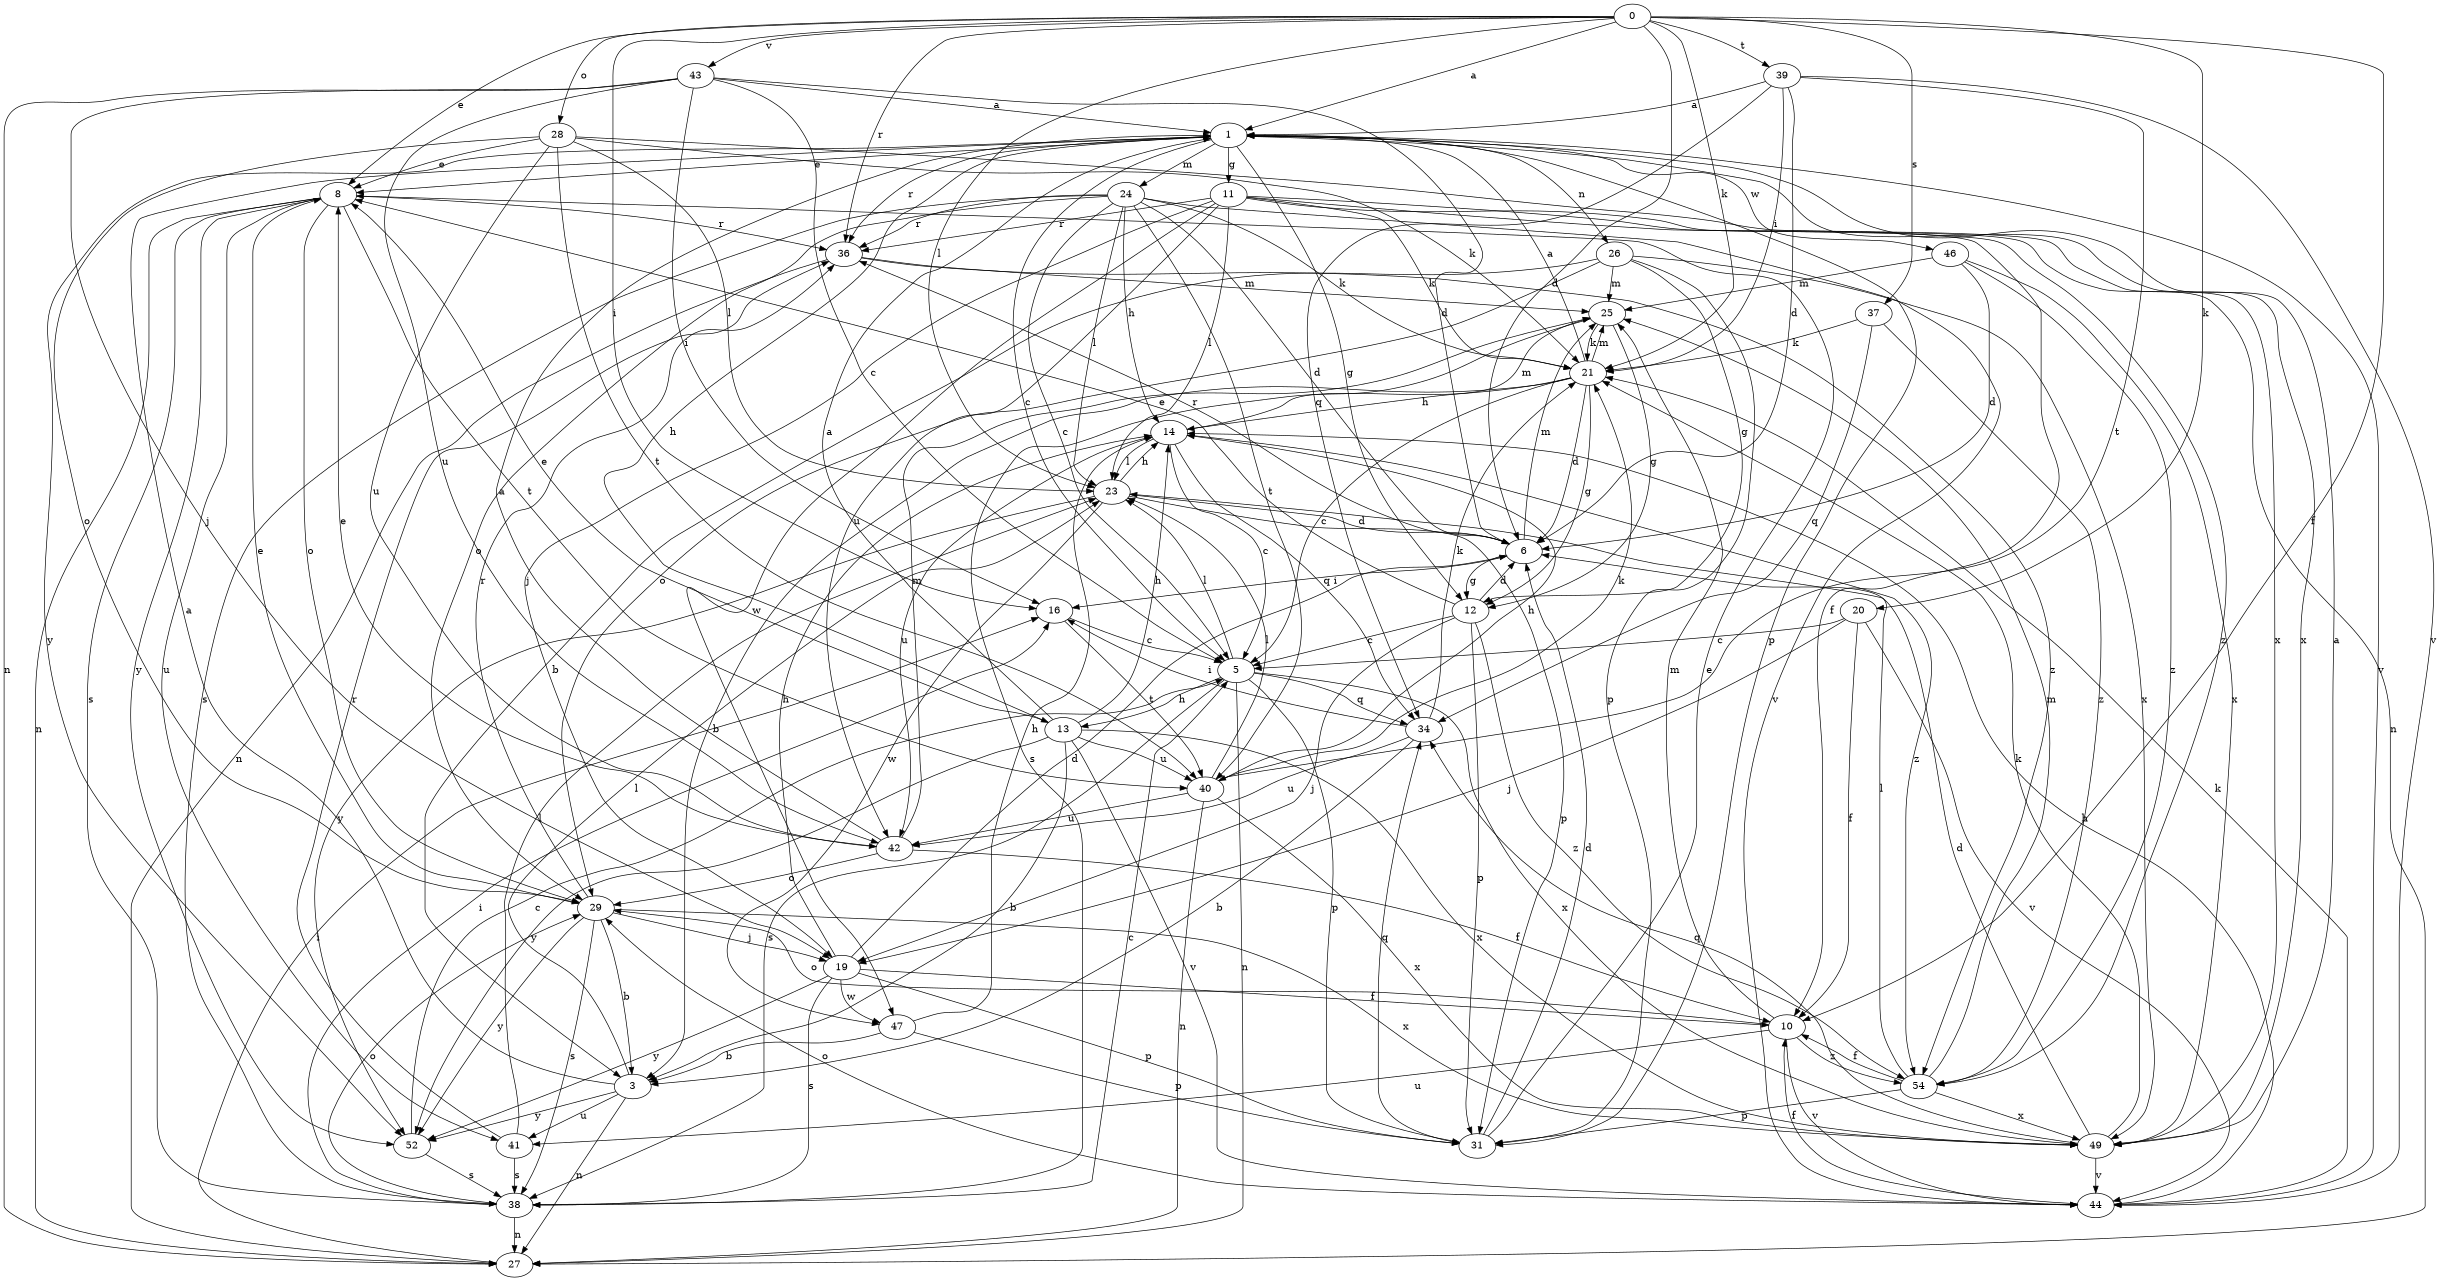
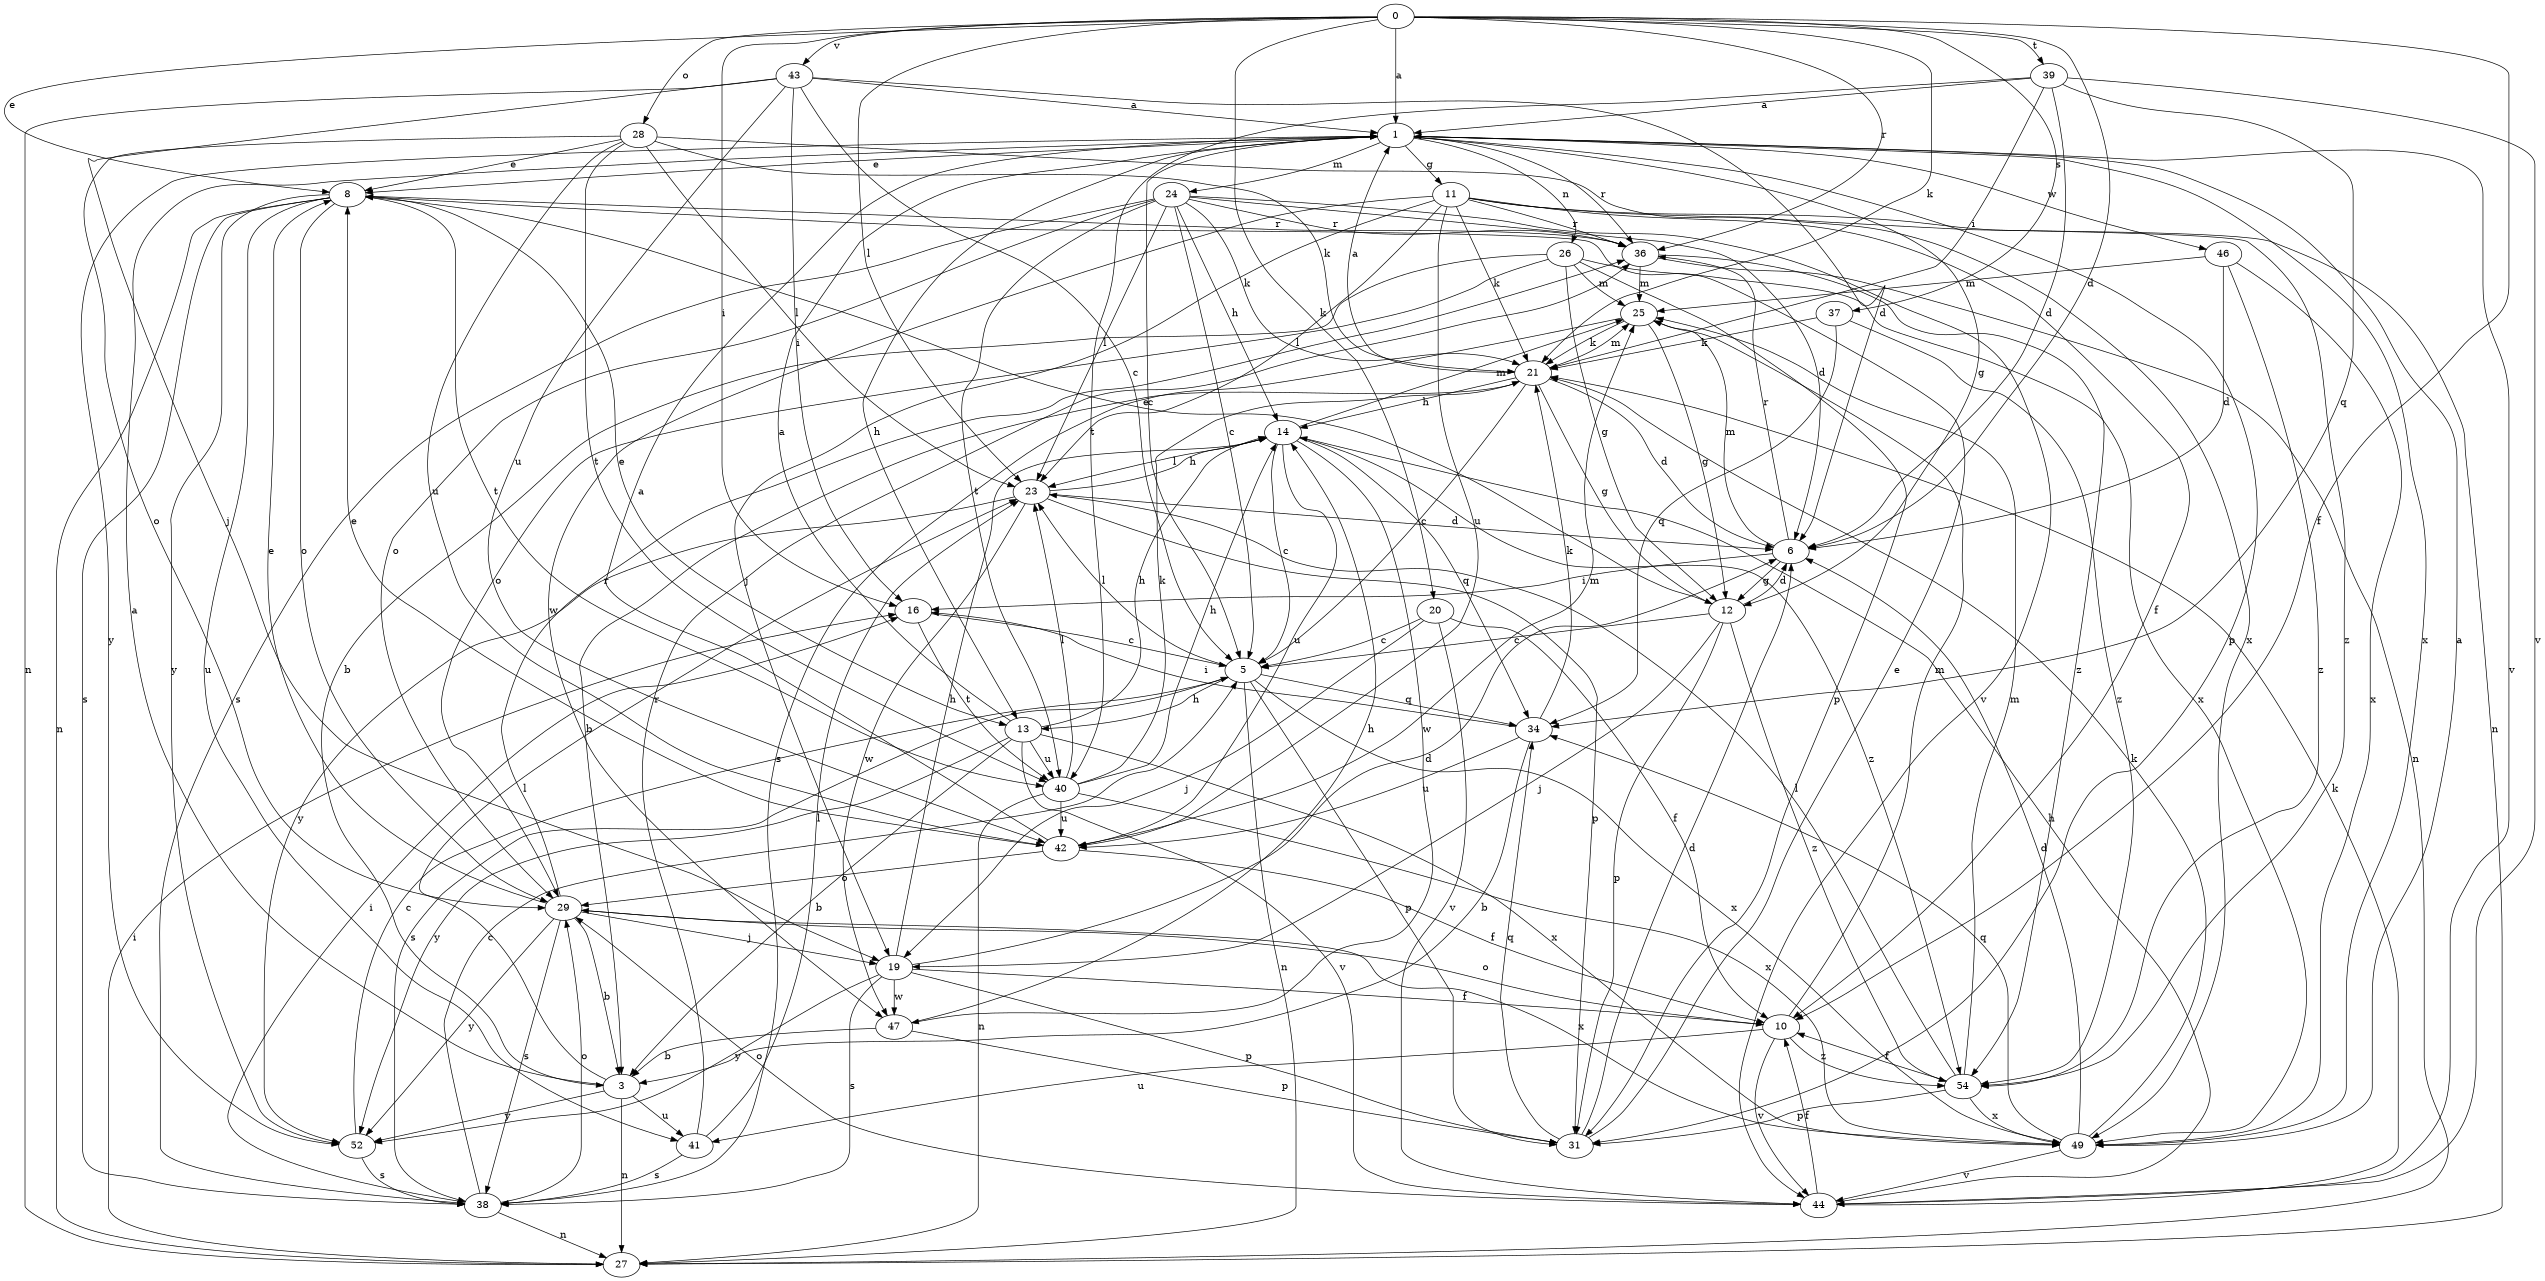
(631, 559) -> (621, 474)
none -> (1414, 918)
